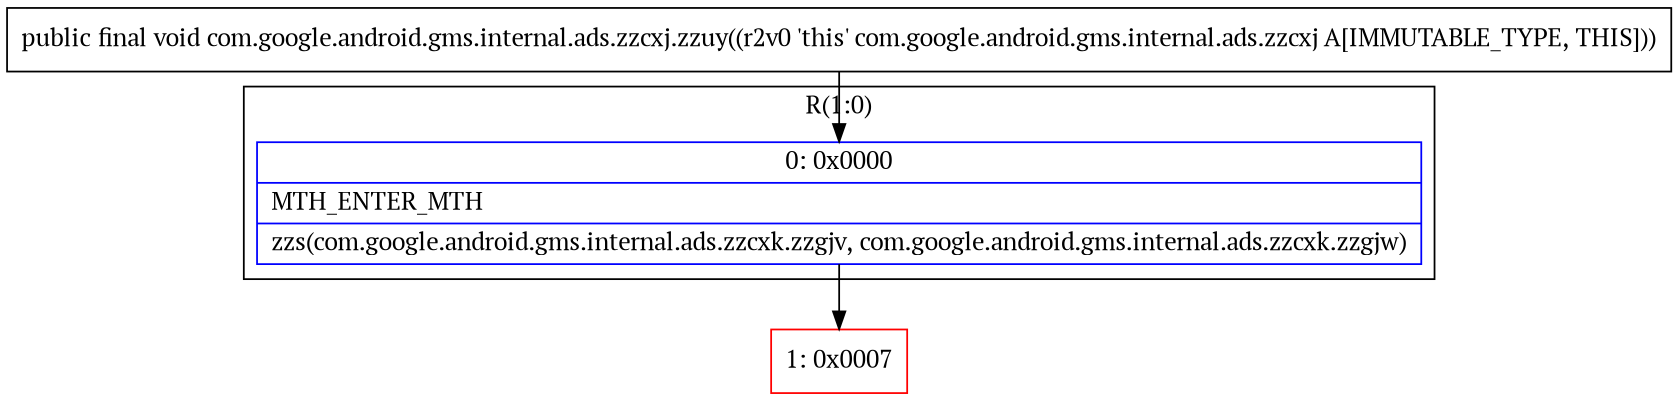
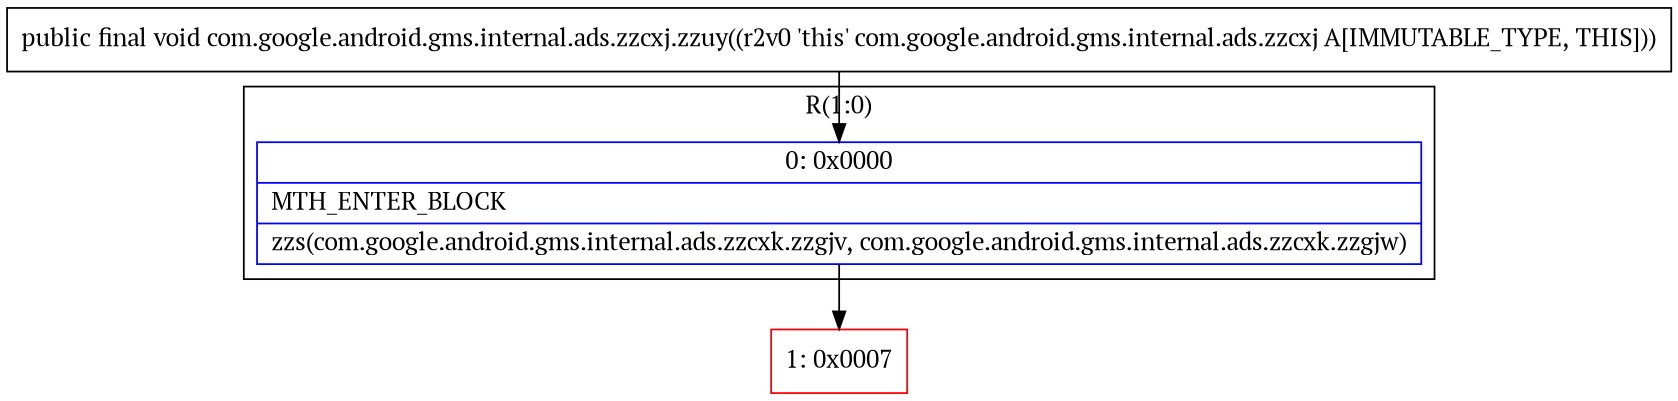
(378, 202) -> (389, 202)
